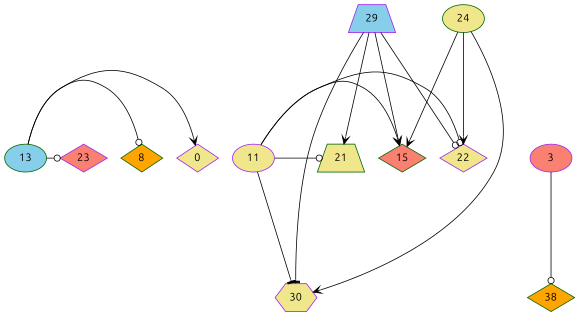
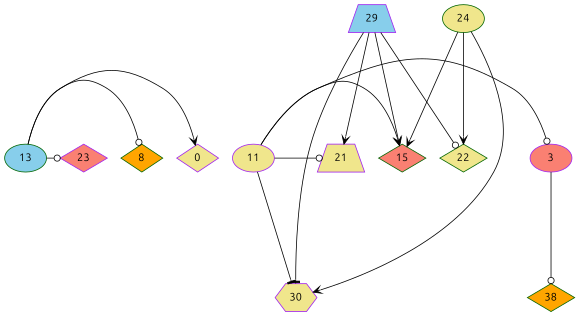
(369, 72) -> (406, 60)
(341, 158) -> (341, 158)
(463, 158) -> (463, 158)
